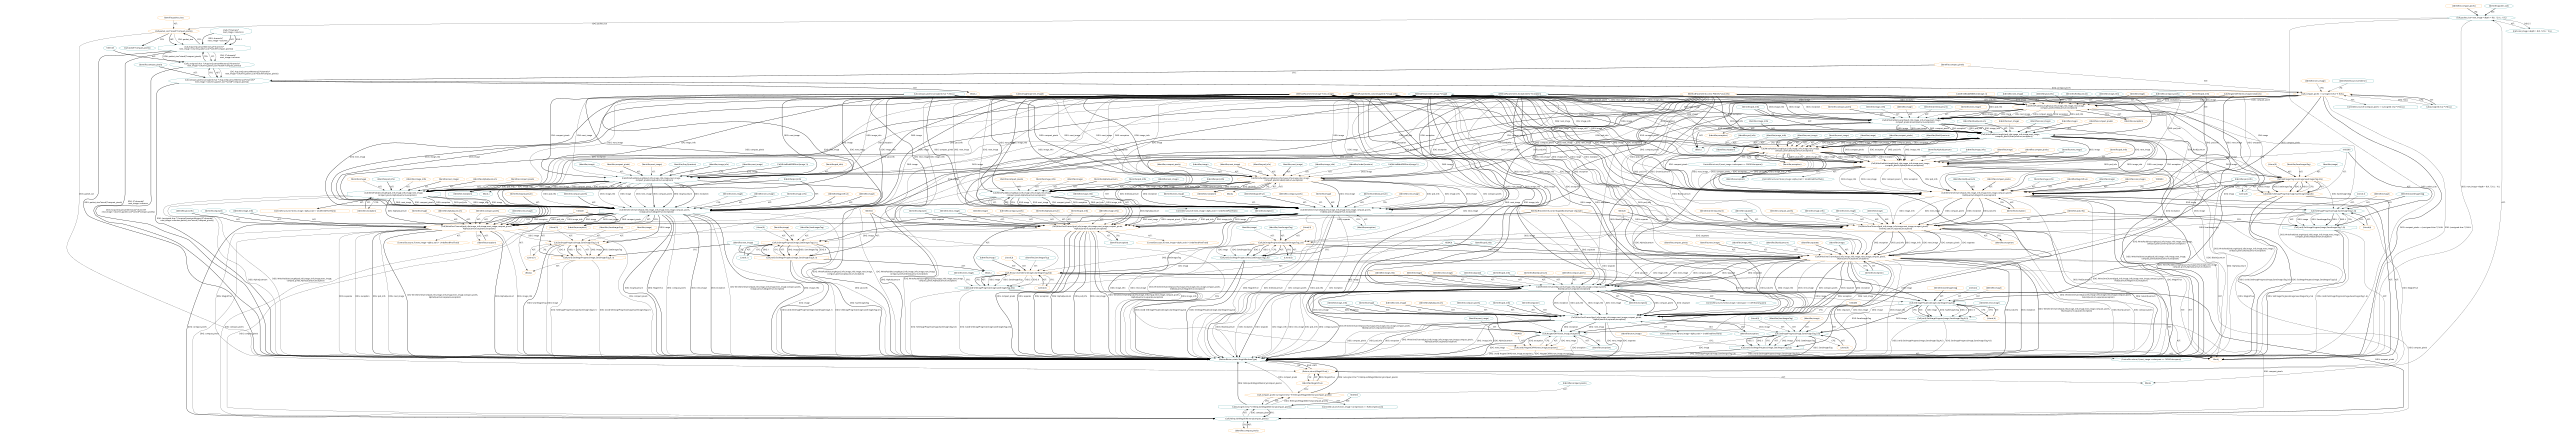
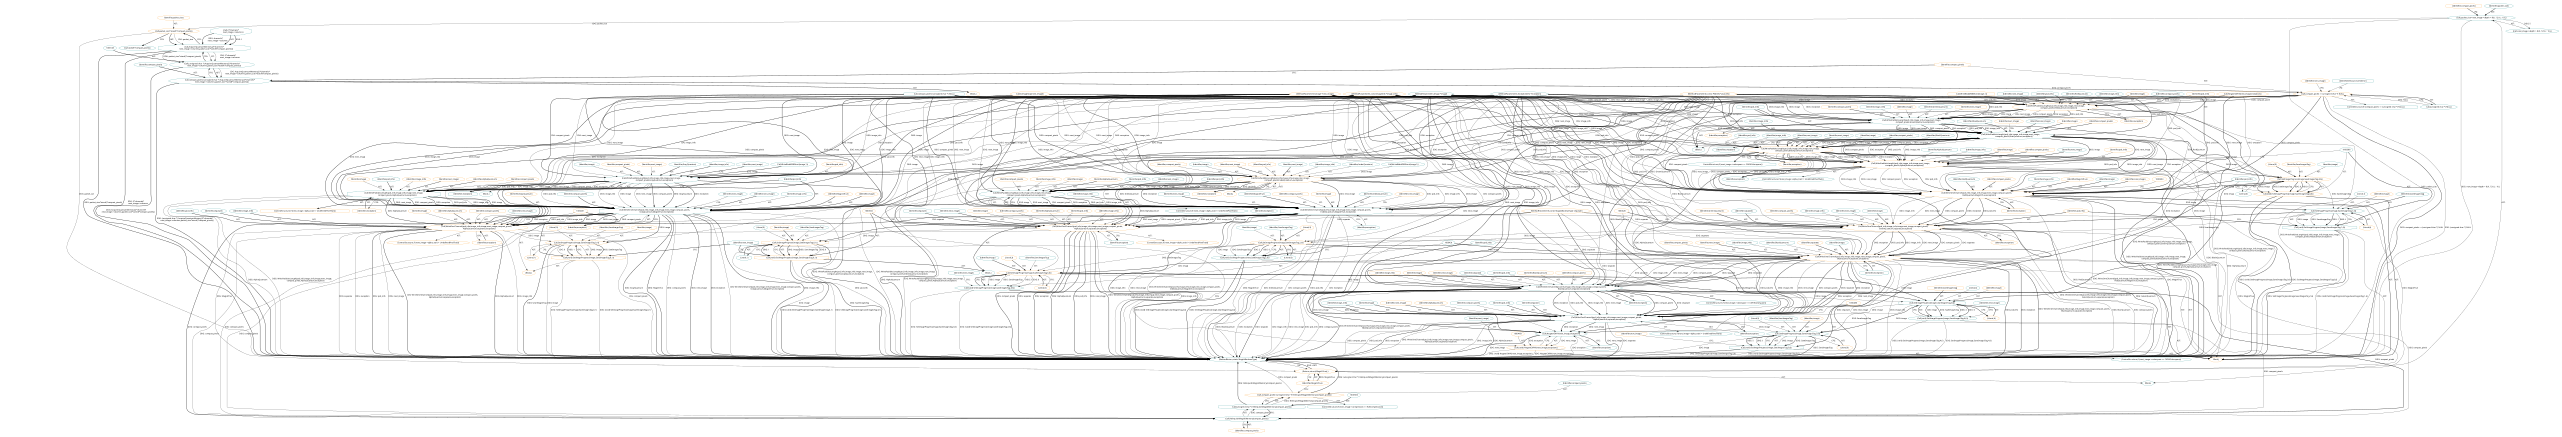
(1883, 97) -> none
(1029, 273) -> (1029, 273)
